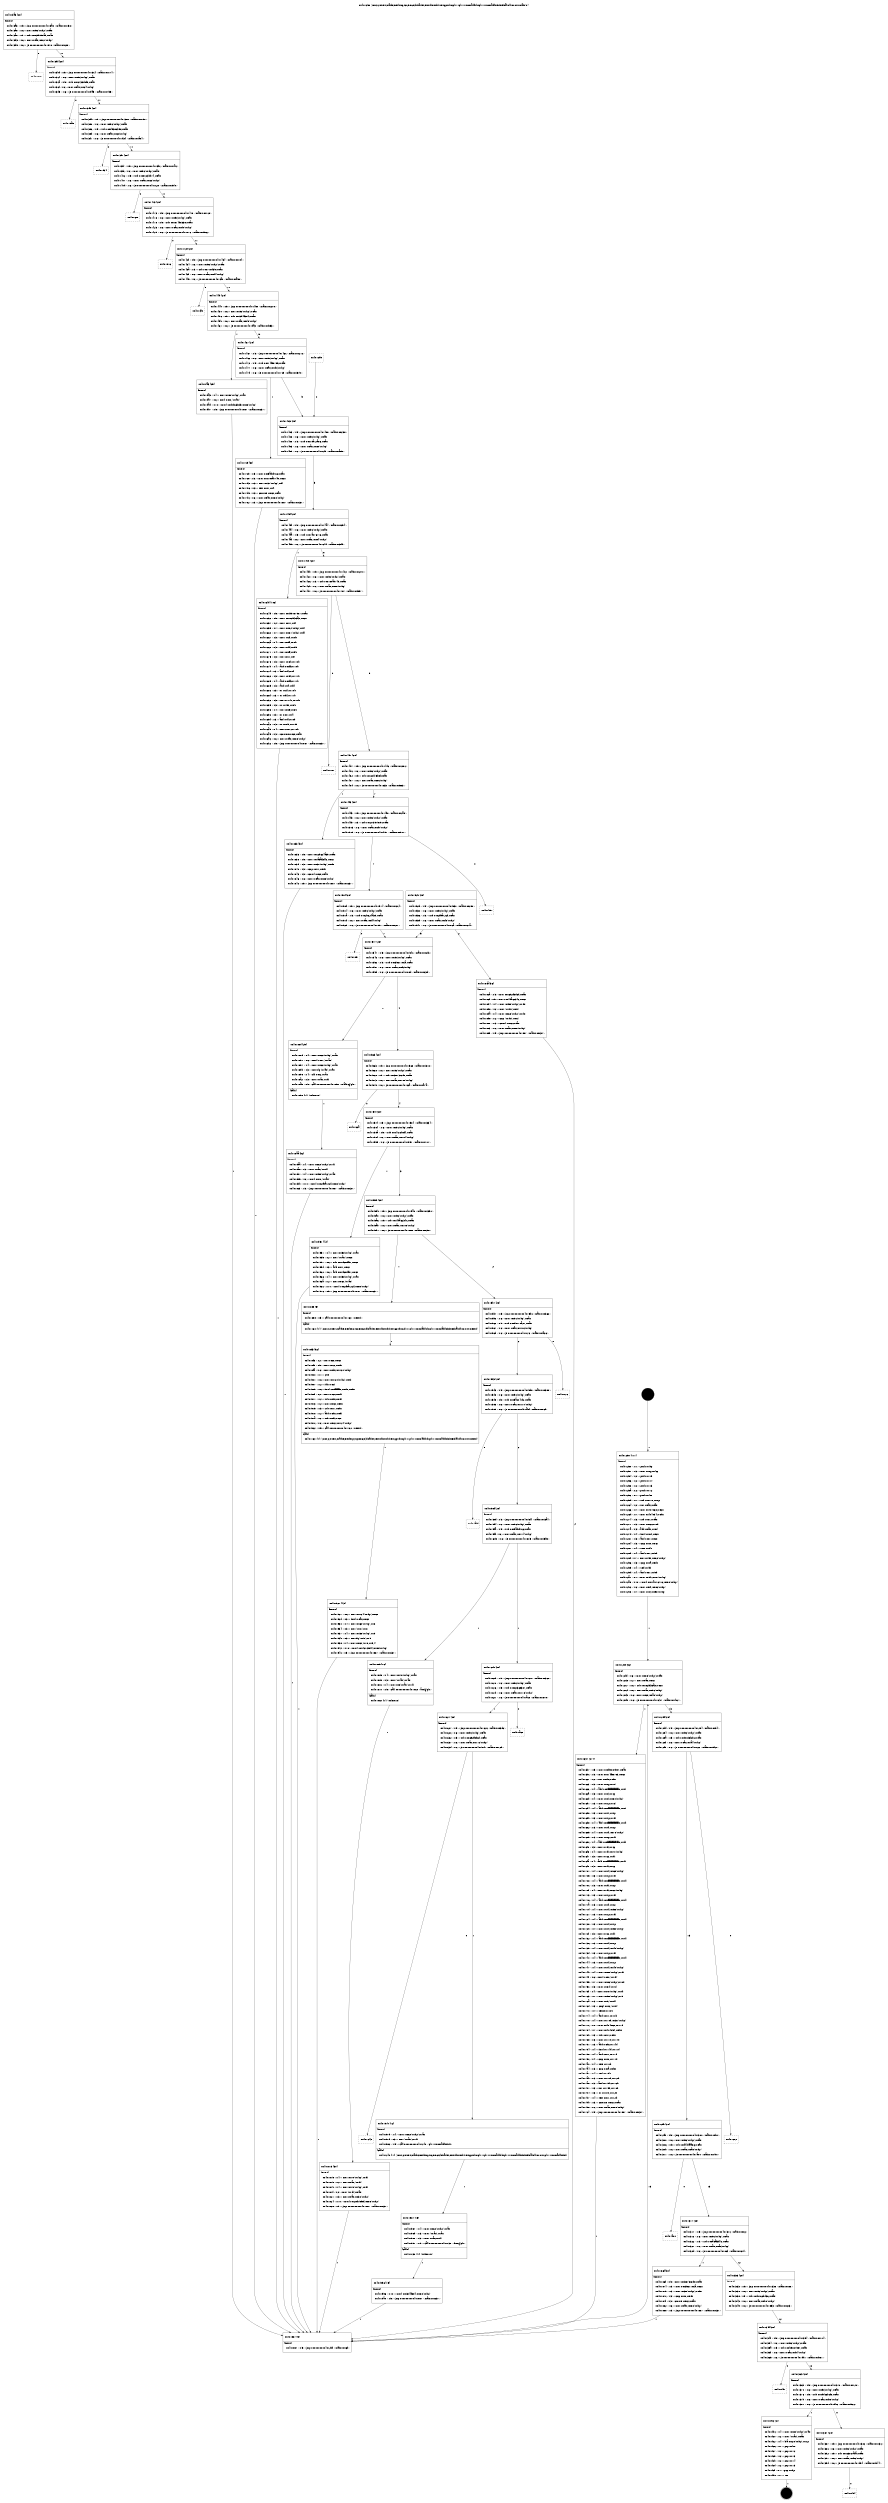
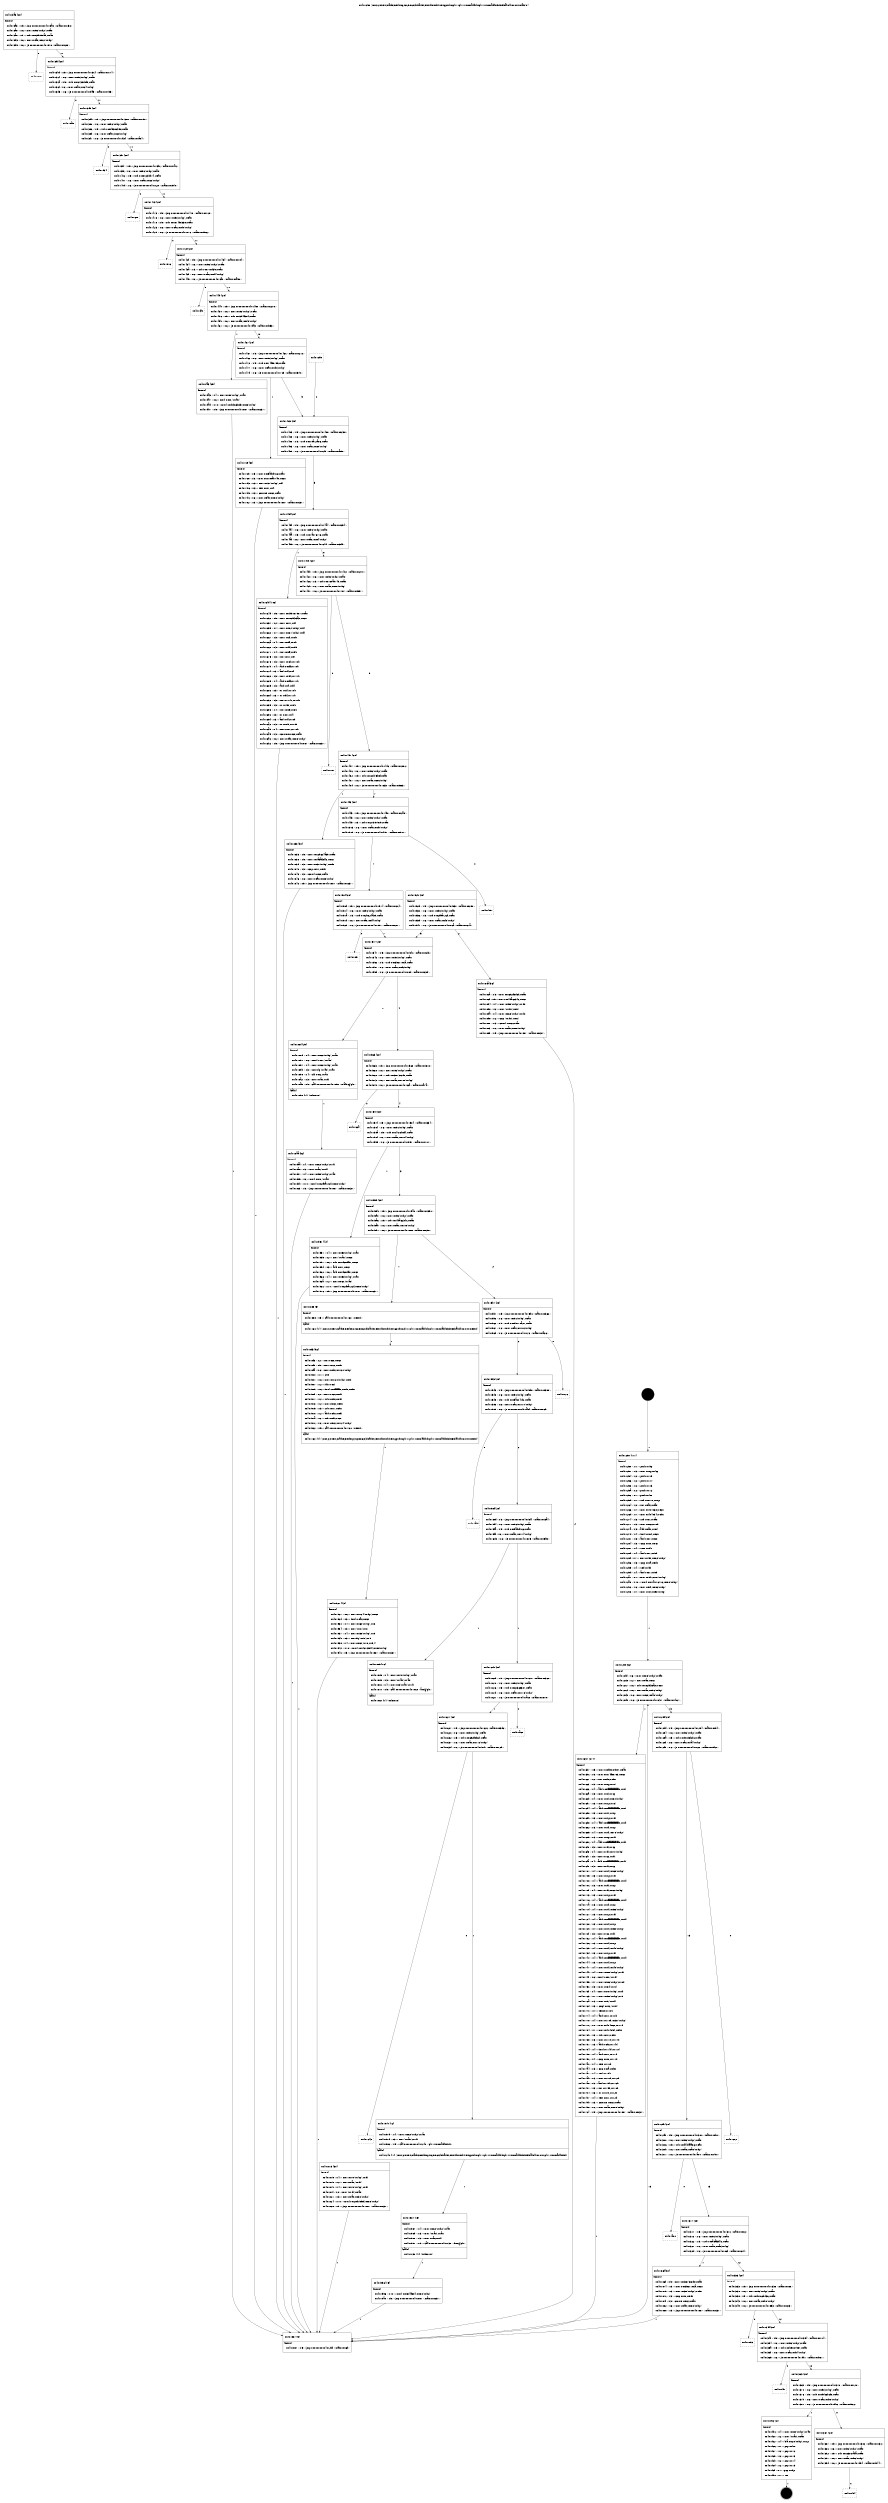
(351, 1931) -> none
none -> (747, 2342)
